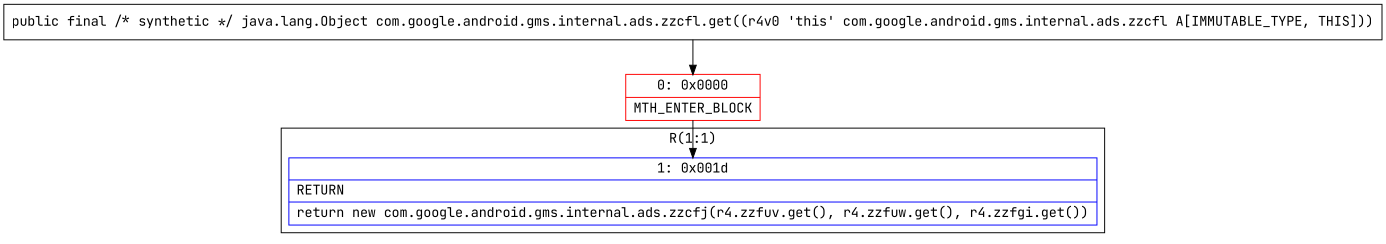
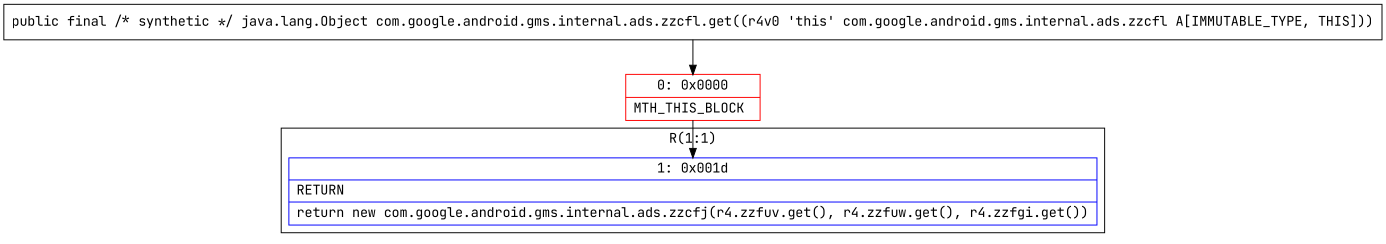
(693, 108) -> (689, 108)
